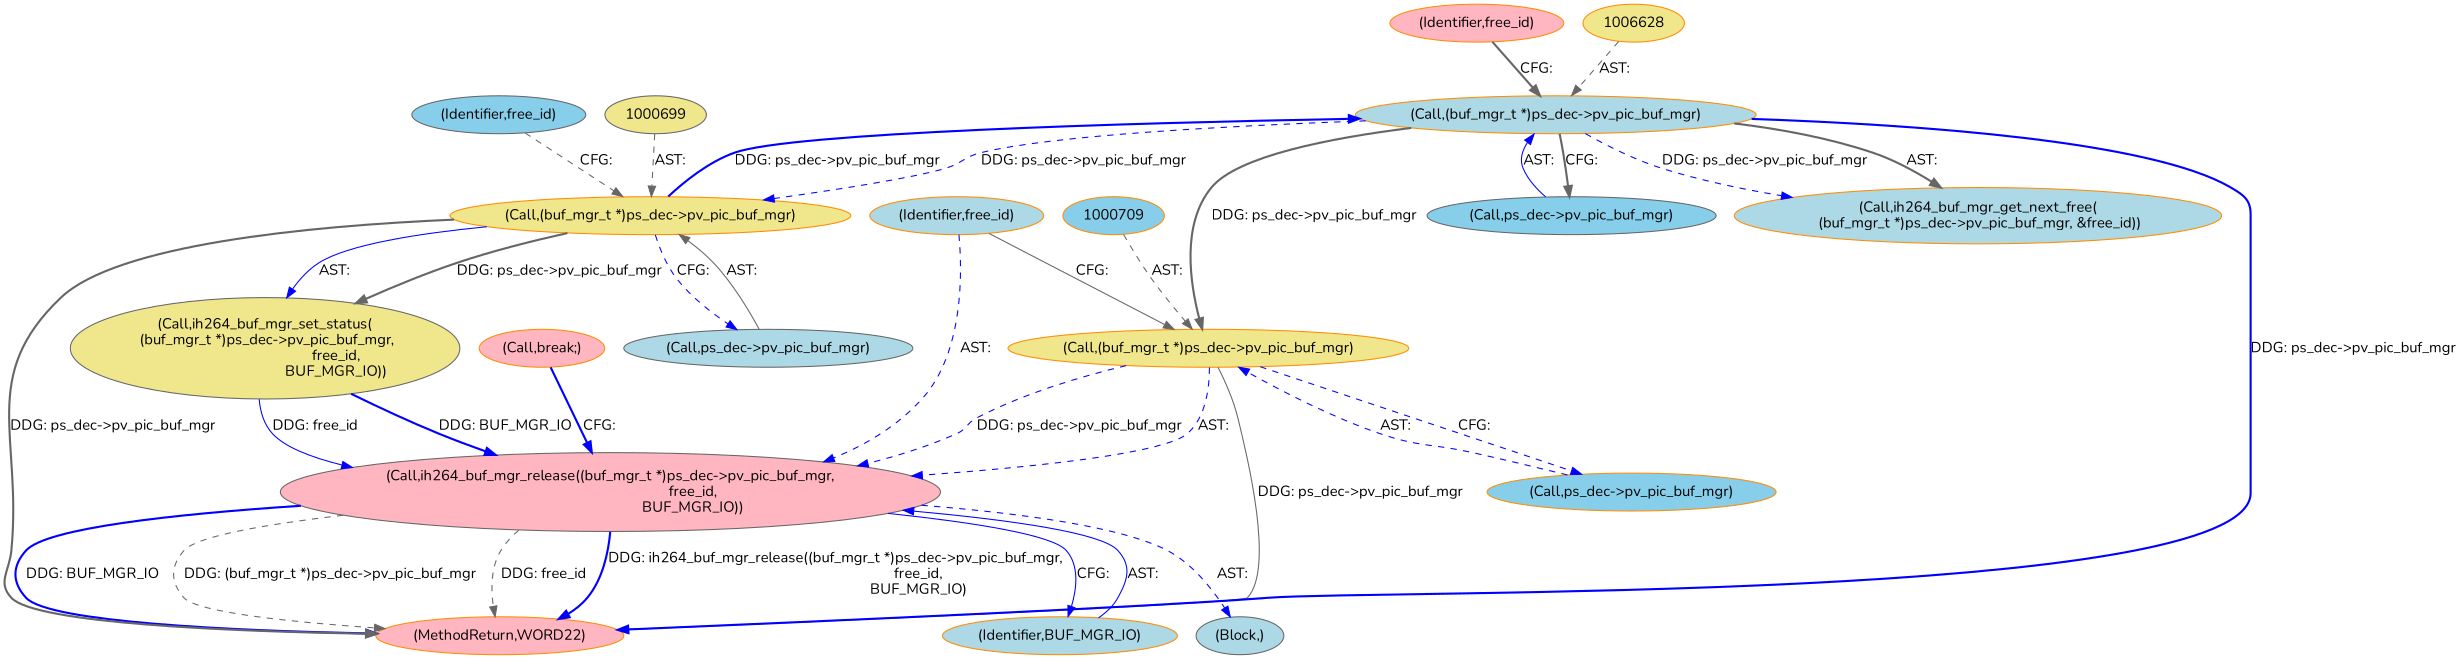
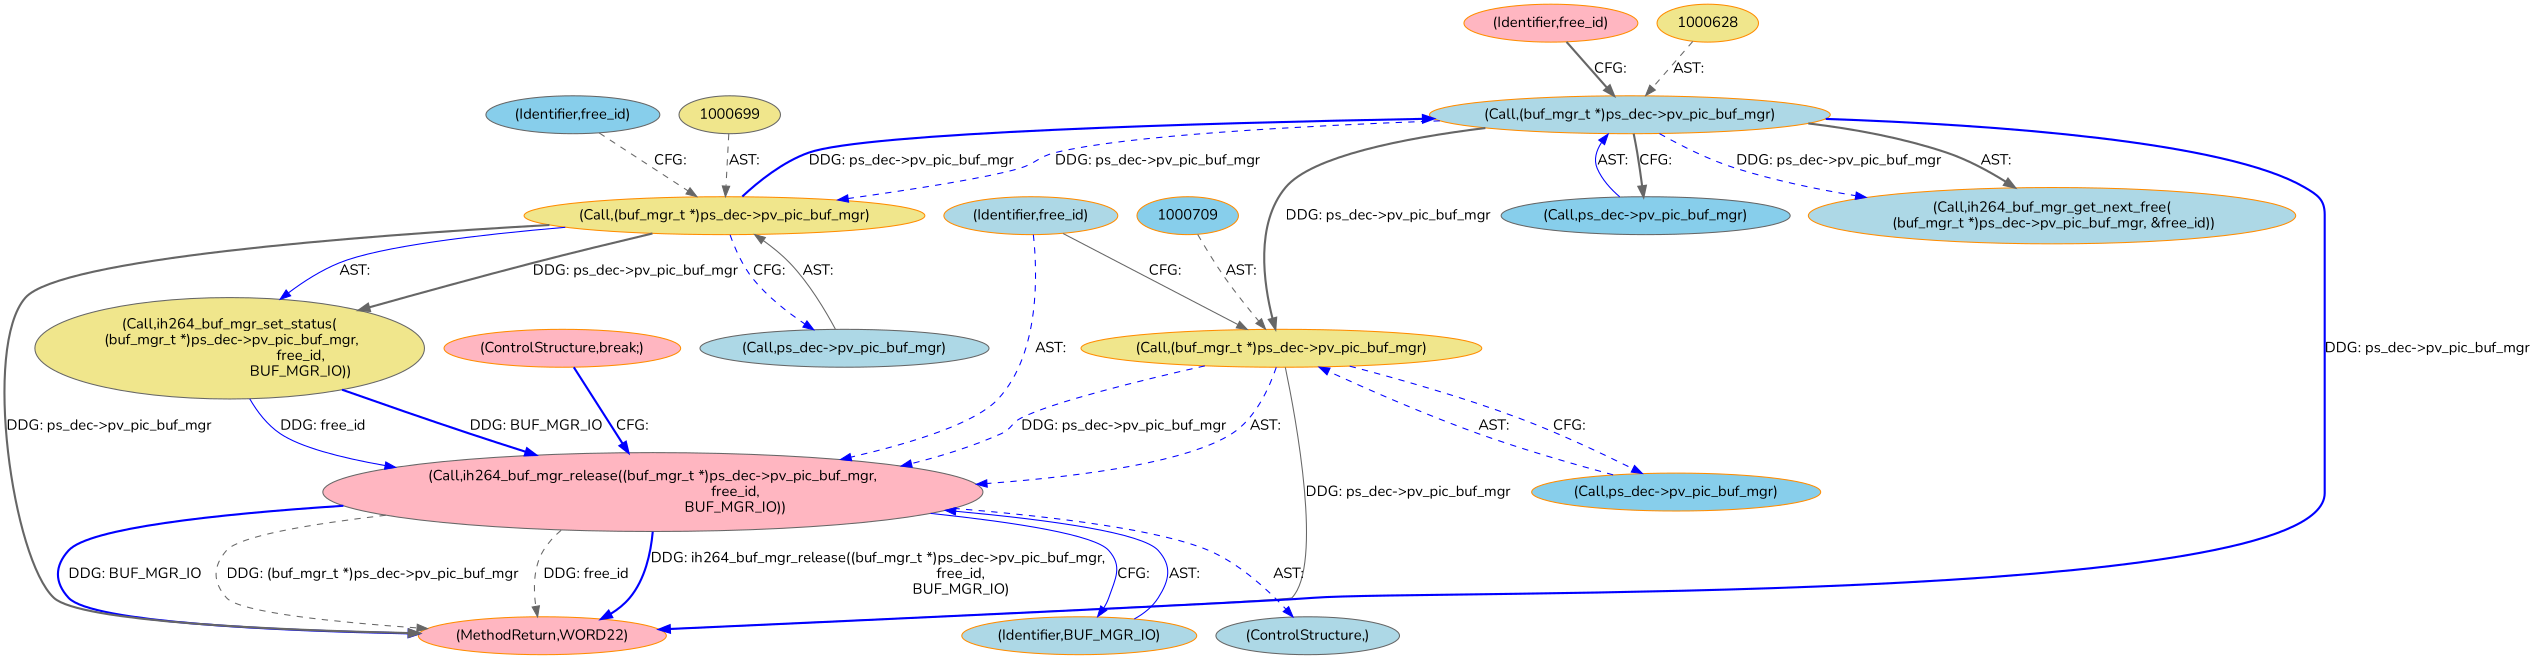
(1634, 23) -> (1708, 23)
(542, 348) -> (562, 348)
(1240, 636) -> (1308, 636)
